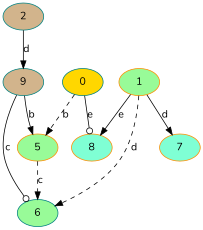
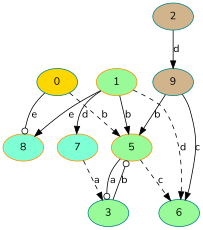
none -> (123, 111)
(3, 147) -> (196, 143)
none -> (108, 213)
